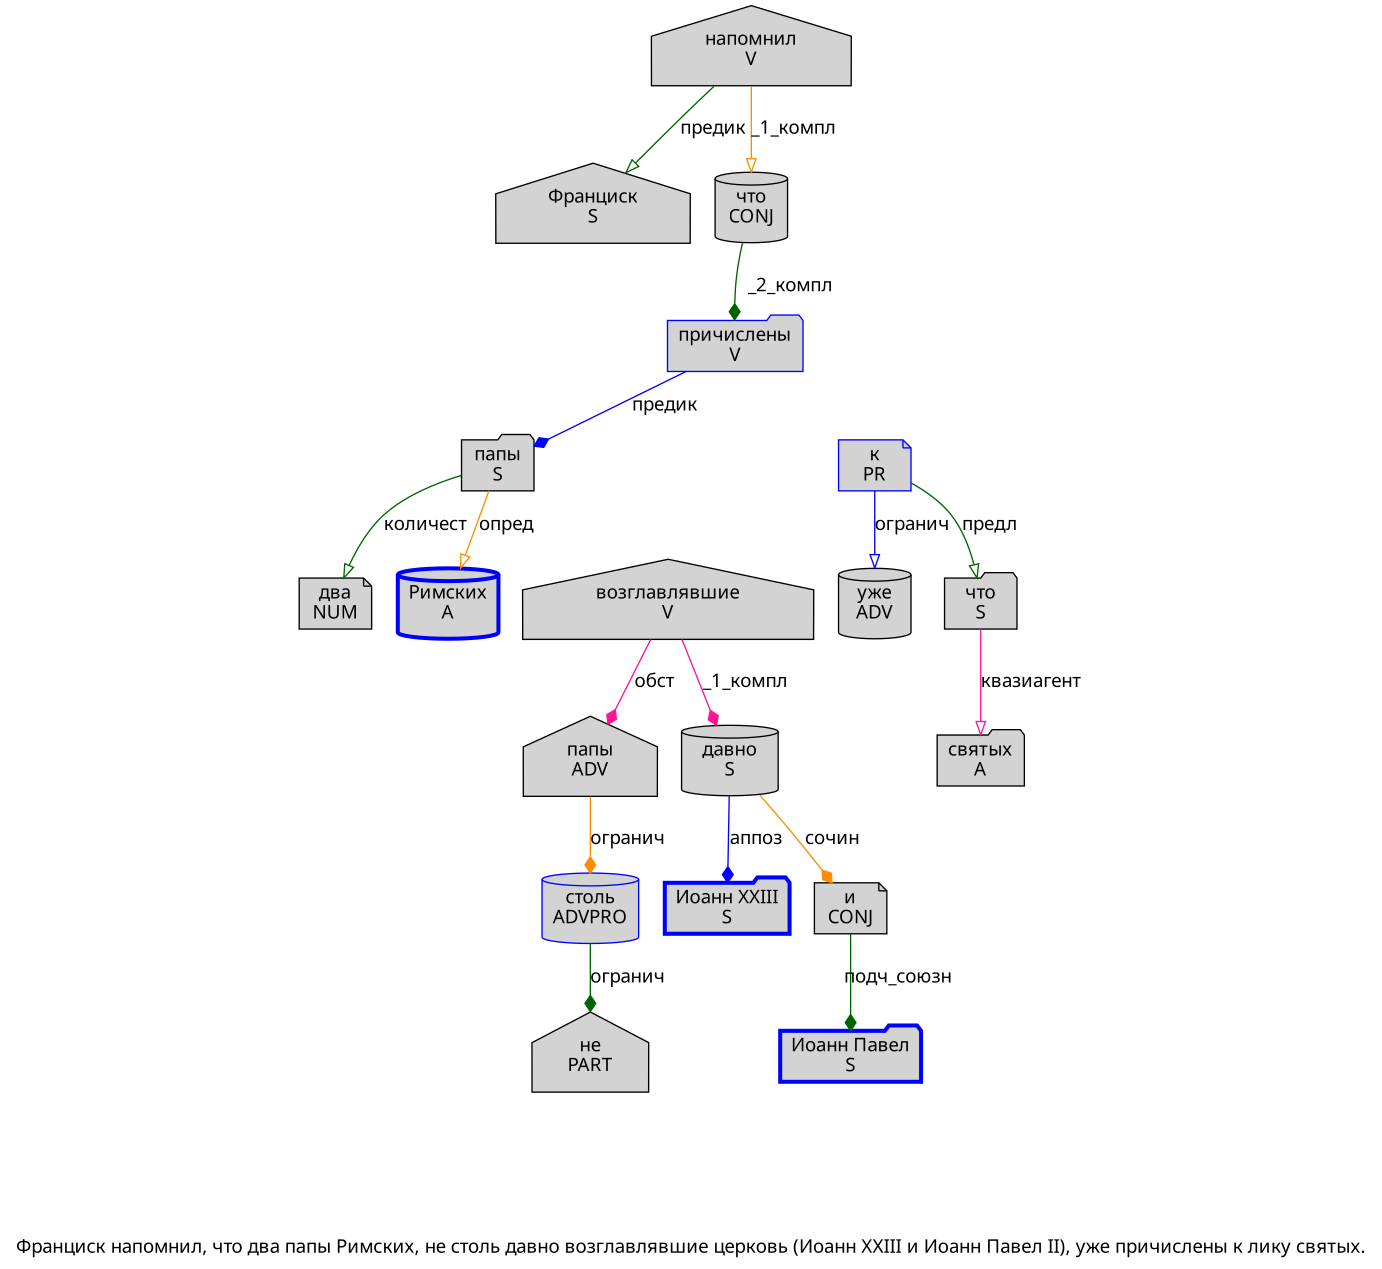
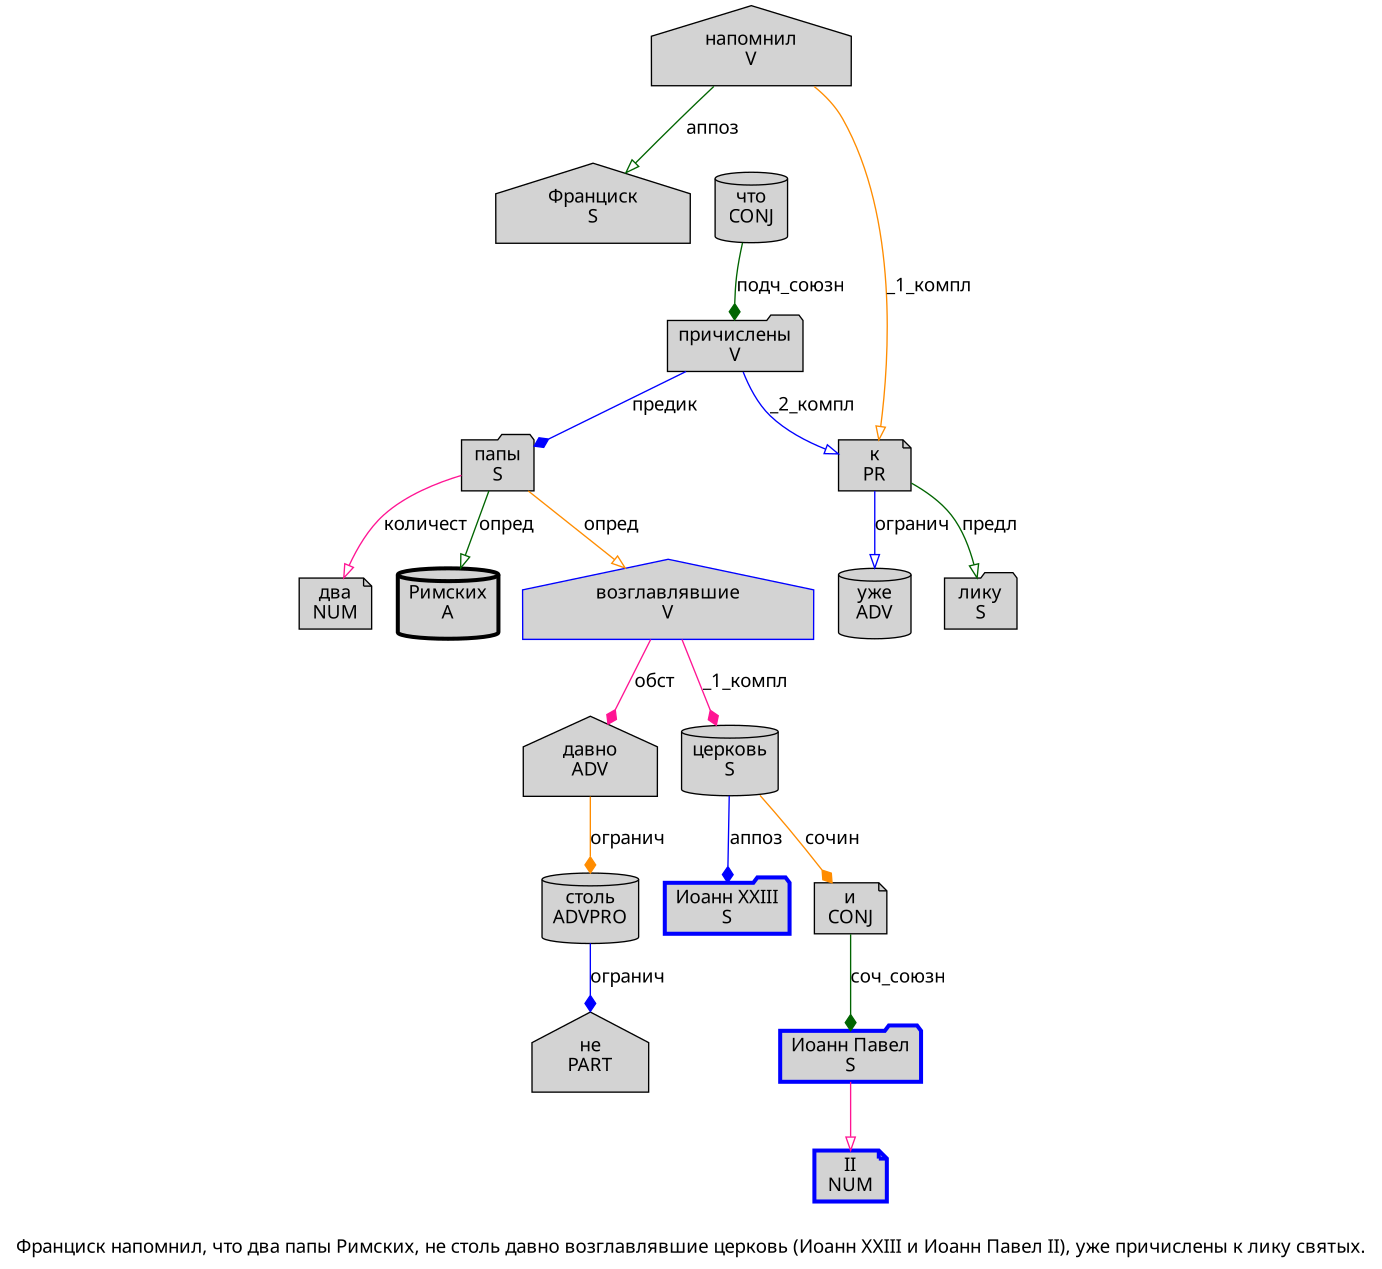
(751, 122) -> (882, 248)
(713, 129) -> (713, 129)
(791, 286) -> (791, 286)
(735, 346) -> (735, 346)
none -> (775, 420)
(875, 465) -> (875, 465)
(394, 507) -> (394, 507)
(477, 523) -> (477, 523)
none -> (571, 525)
(448, 604) -> (448, 604)
(668, 604) -> (668, 604)
(981, 604) -> (981, 604)
(590, 761) -> (590, 761)
(730, 761) -> (730, 761)
(981, 761) -> none
(590, 908) -> (590, 908)
(590, 969) -> (590, 969)
(898, 978) -> (898, 978)
none -> (851, 1176)
